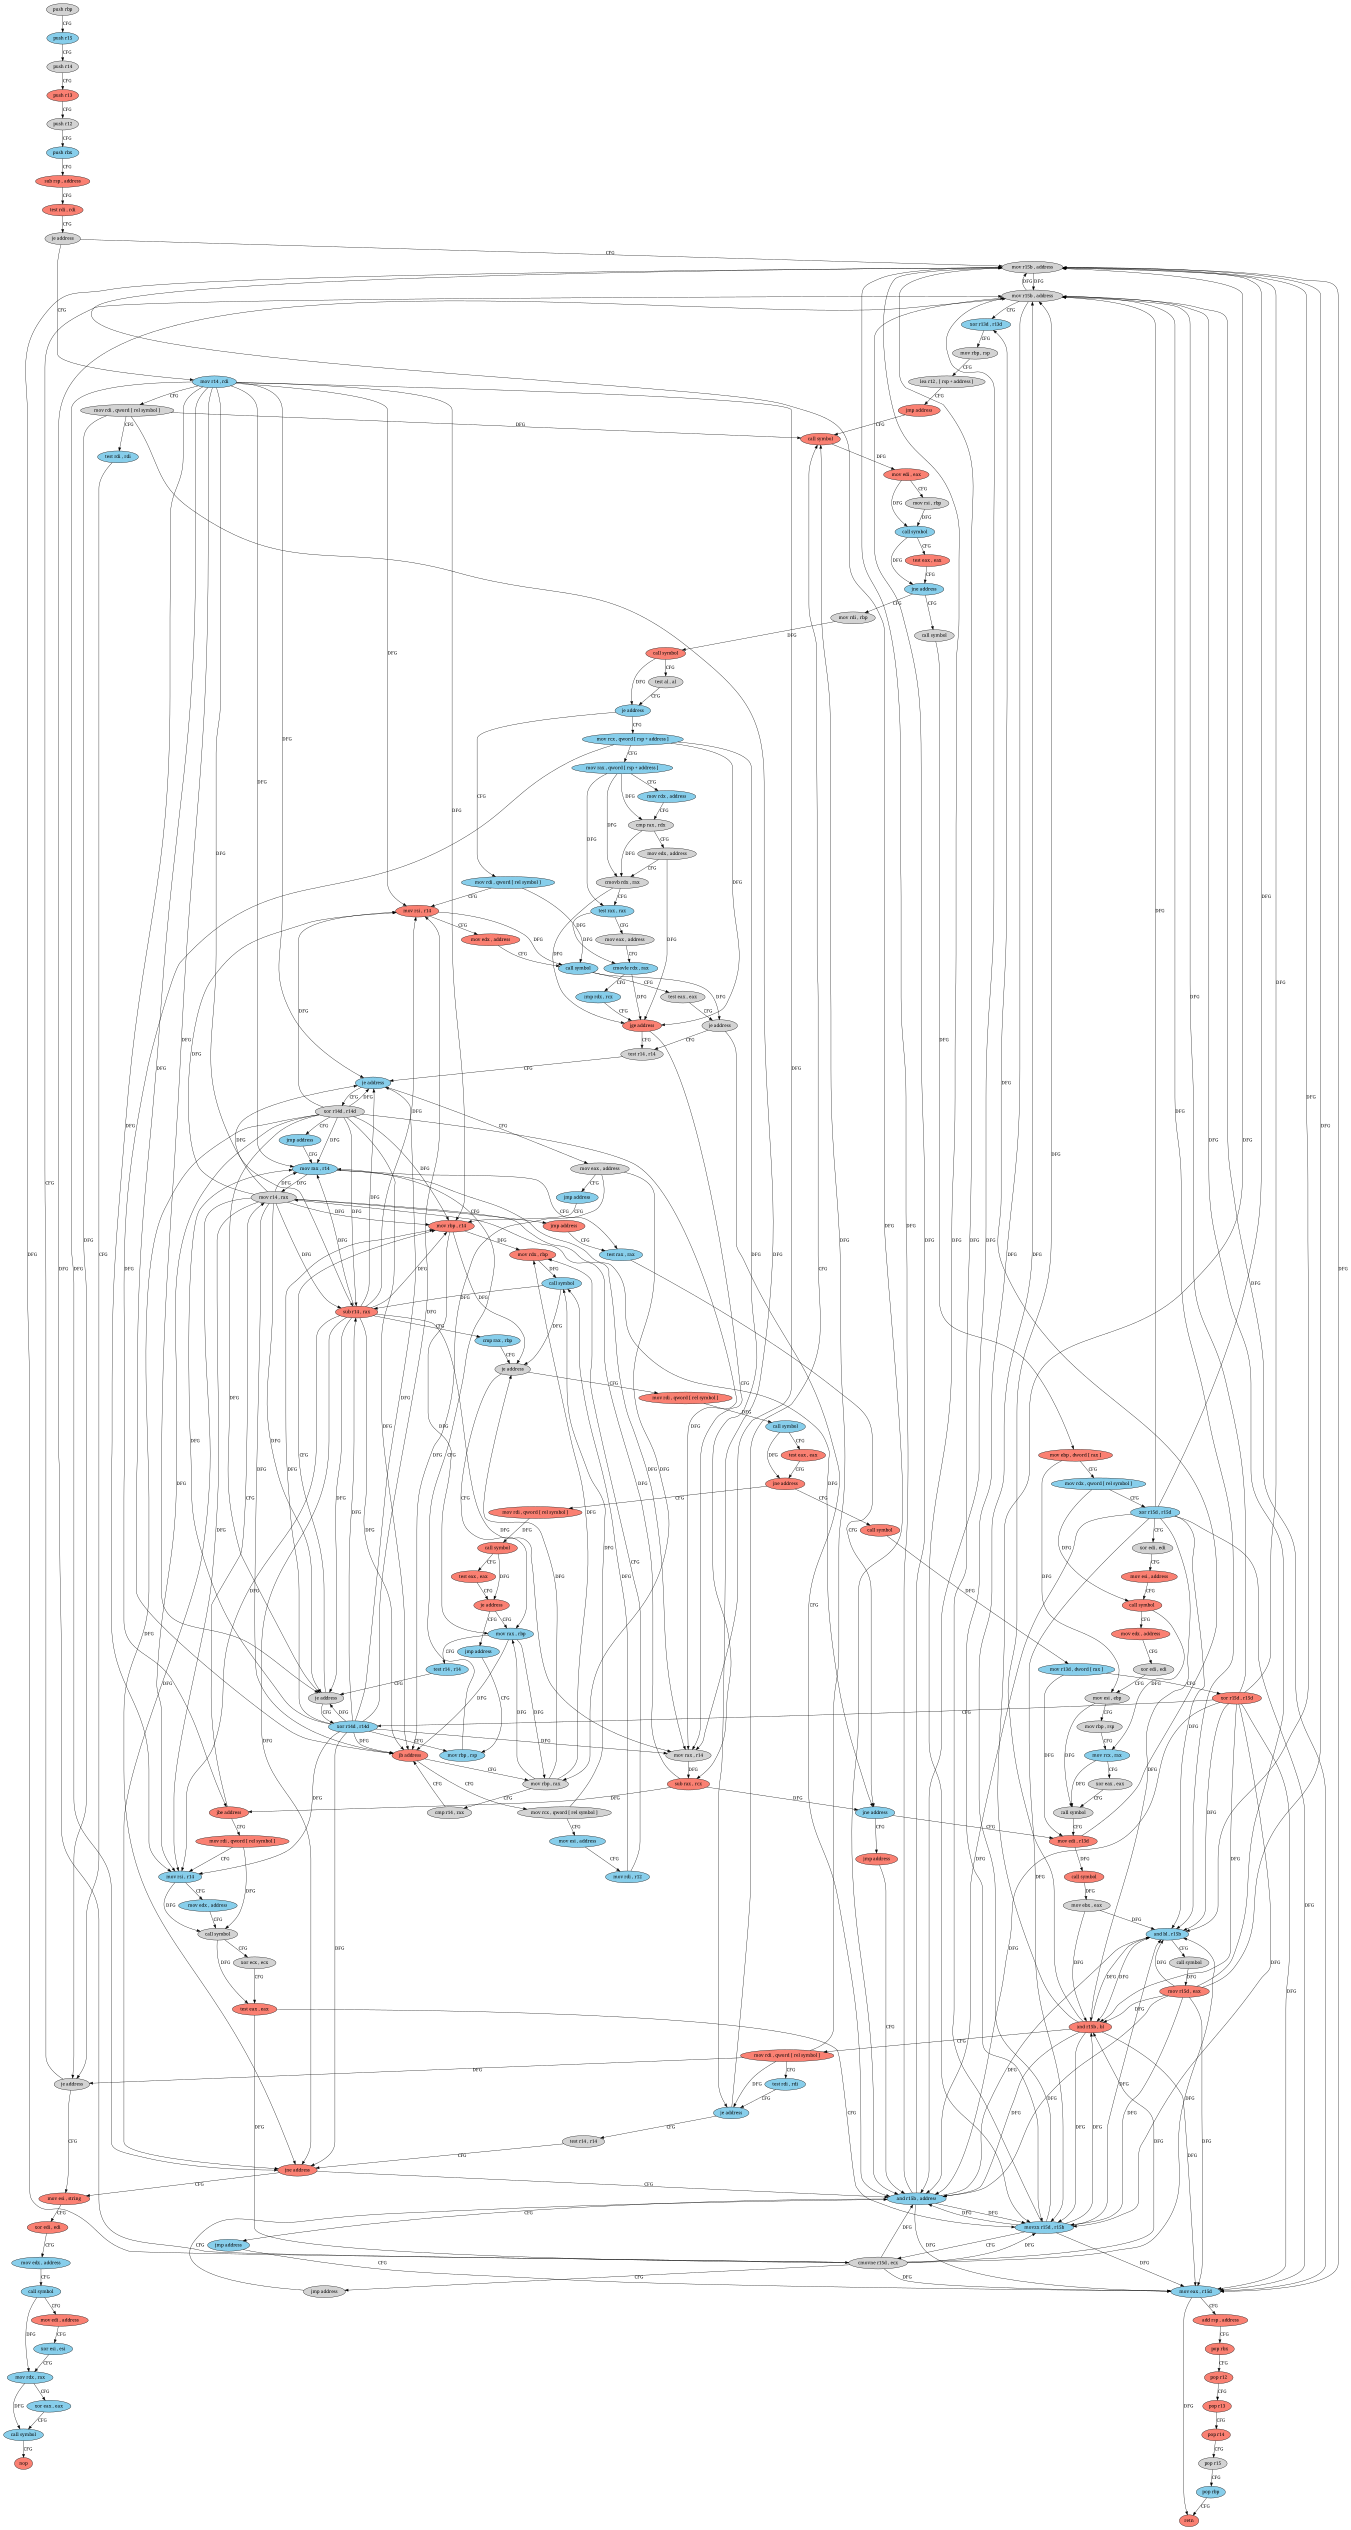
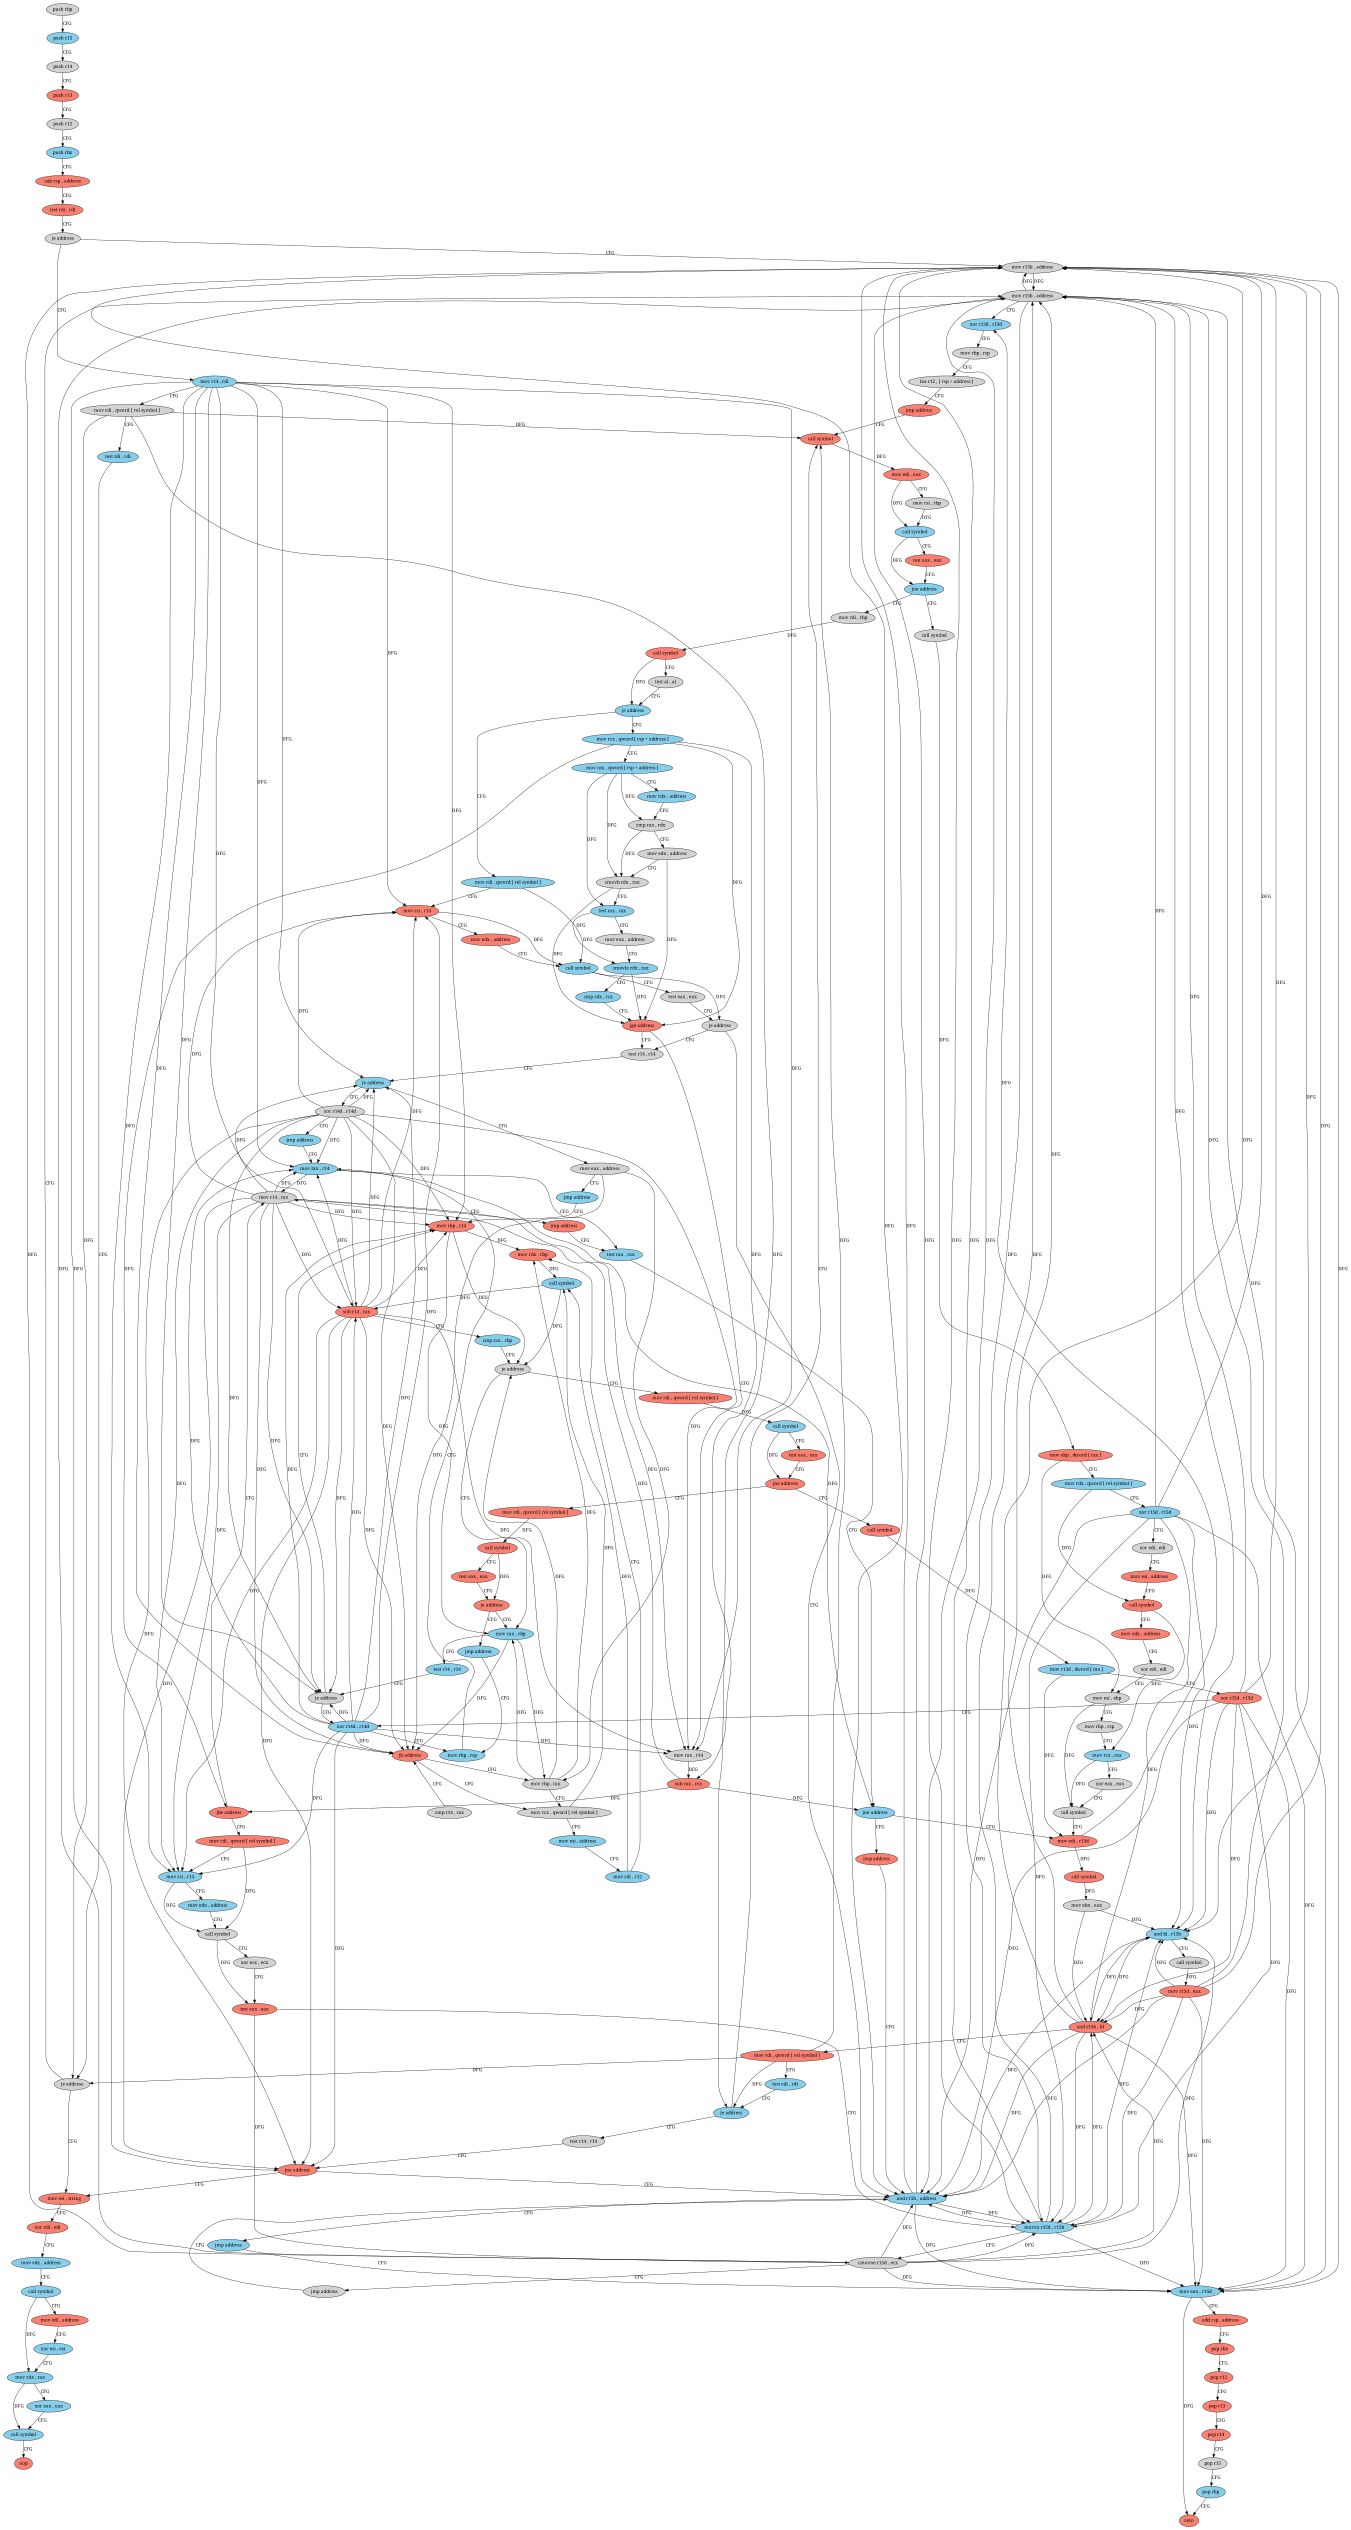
(499, 1798) -> (554, 1797)
